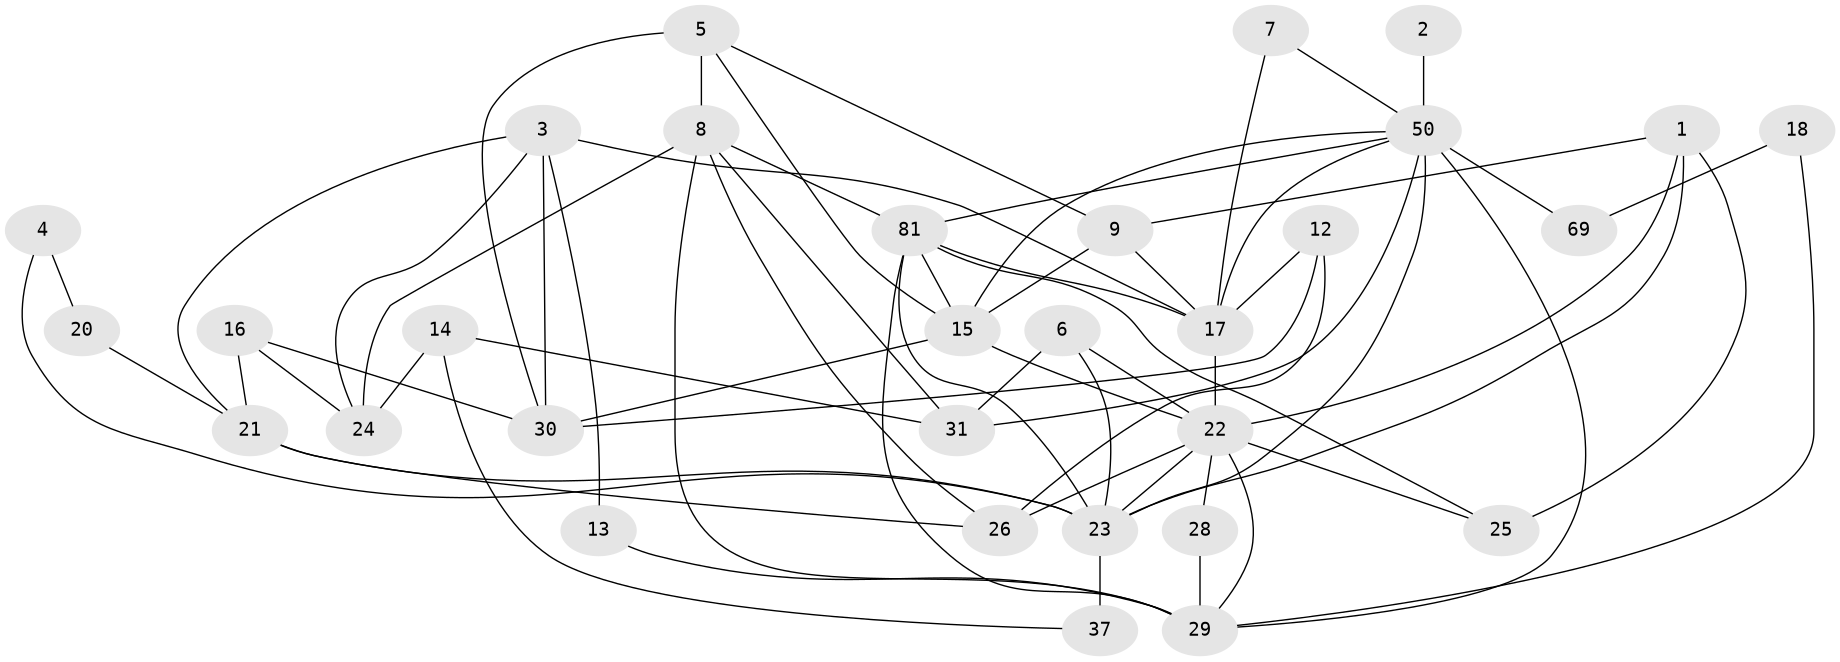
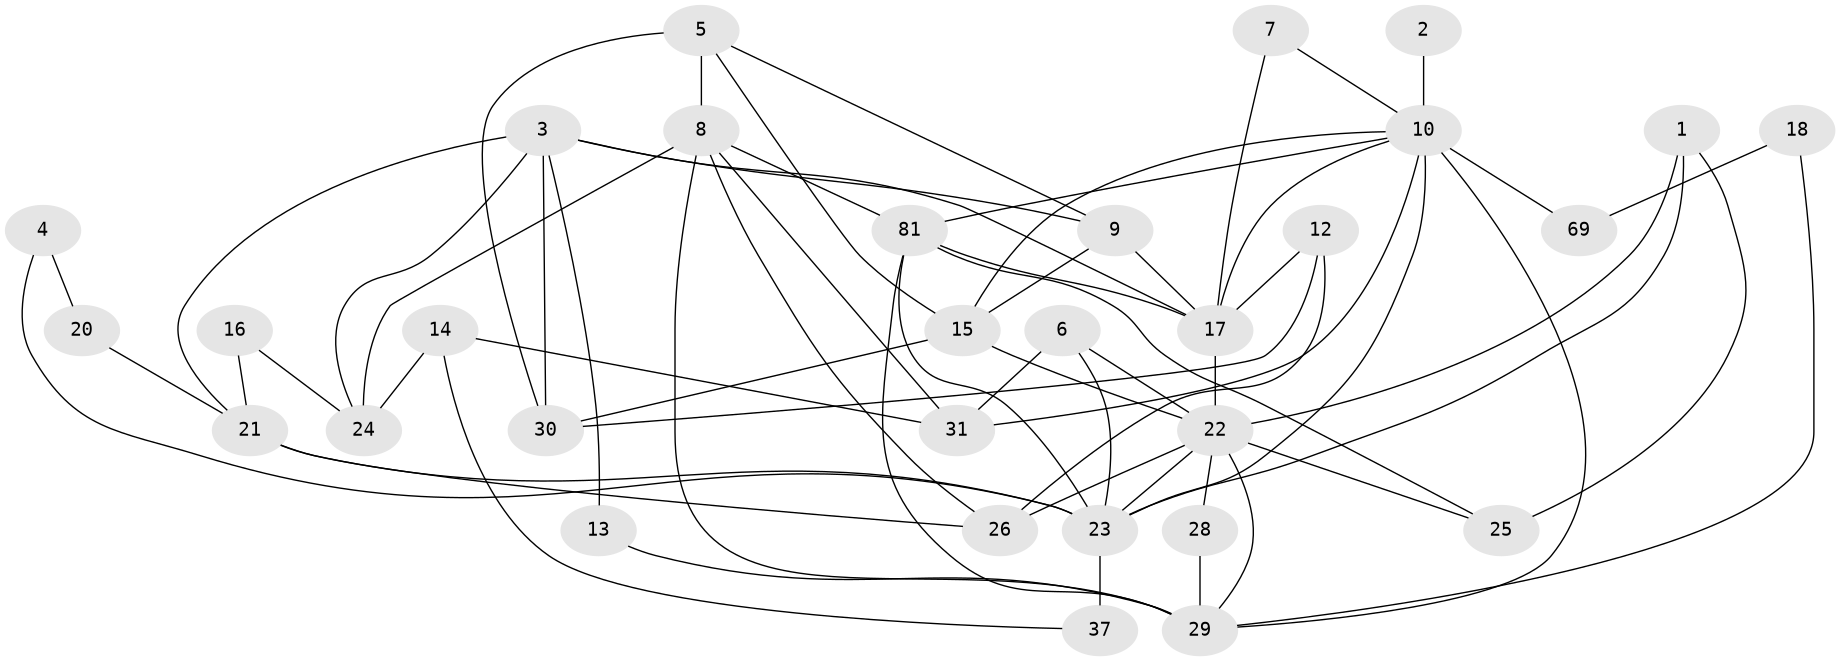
(1424, 131) -> (1424, 131)
(1399, 181) -> (829, 181)
(936, 281) -> none
(390, 381) -> none
